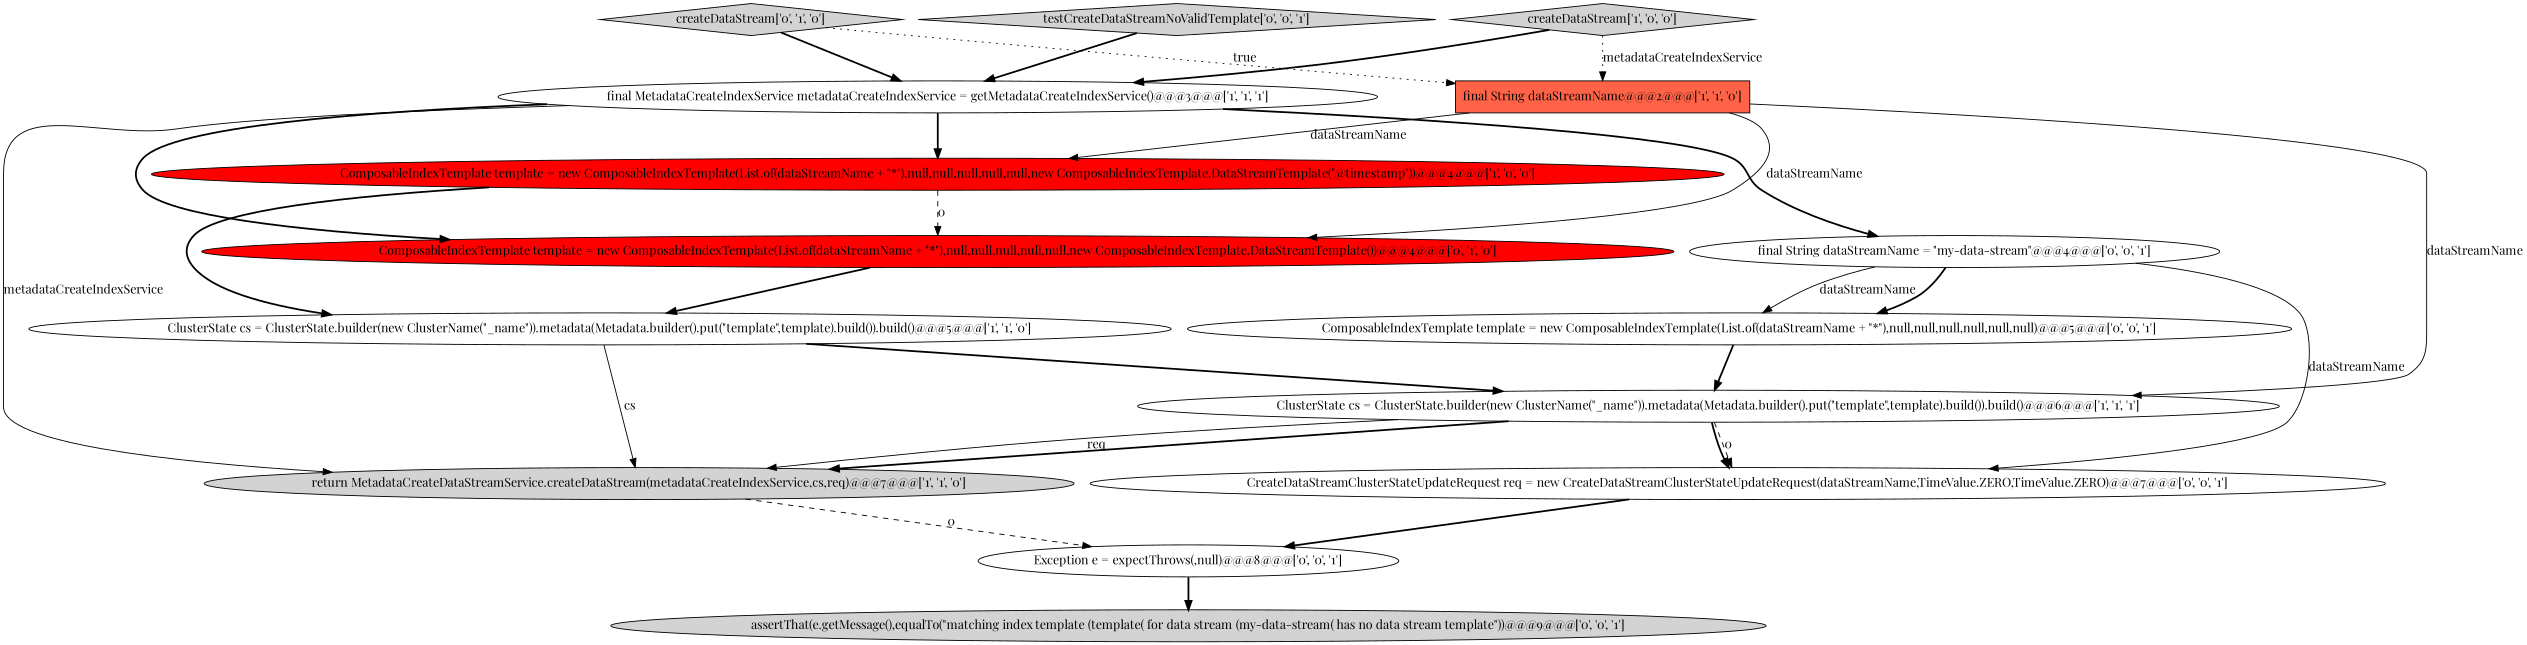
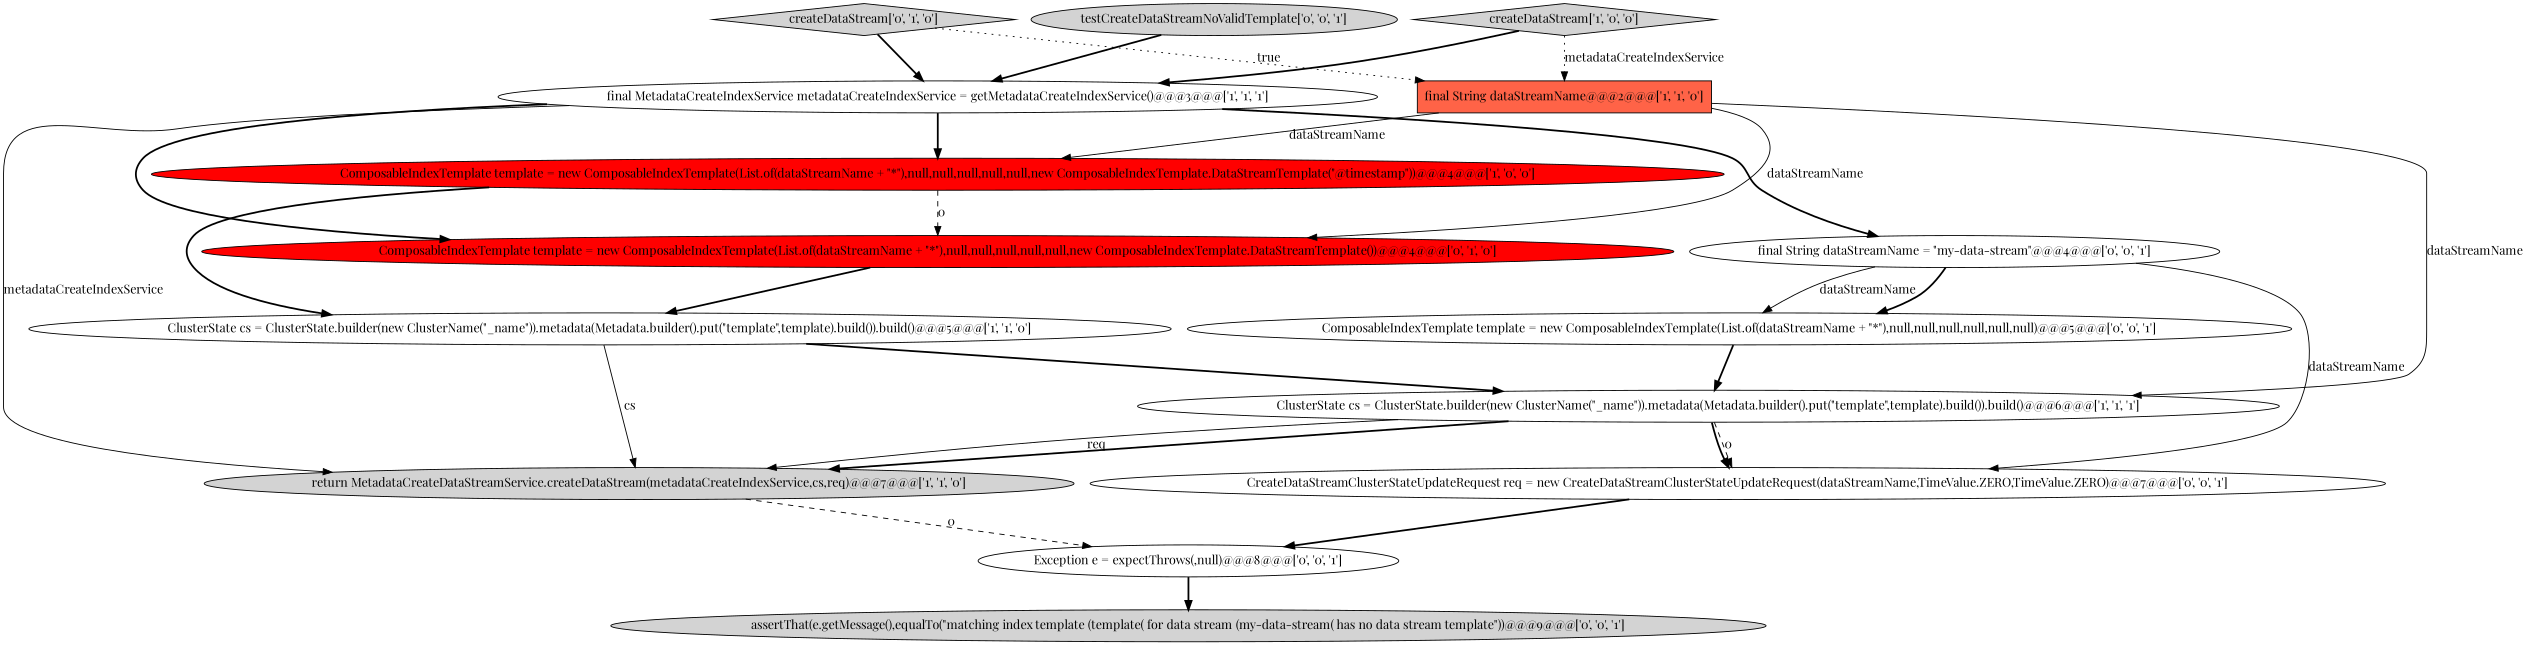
(1177, 20) -> (1214, 20)
